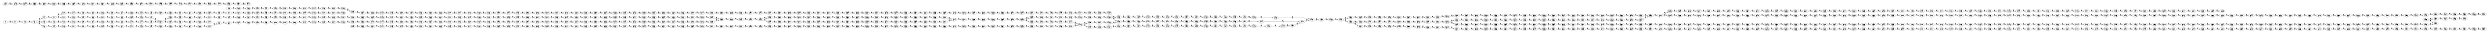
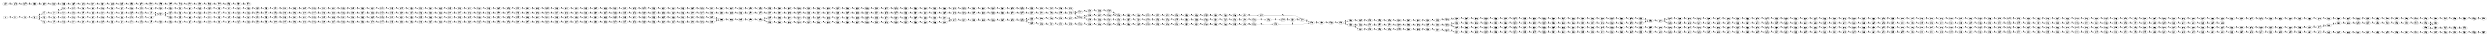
none -> (347, 8)
none -> (219, 13)
